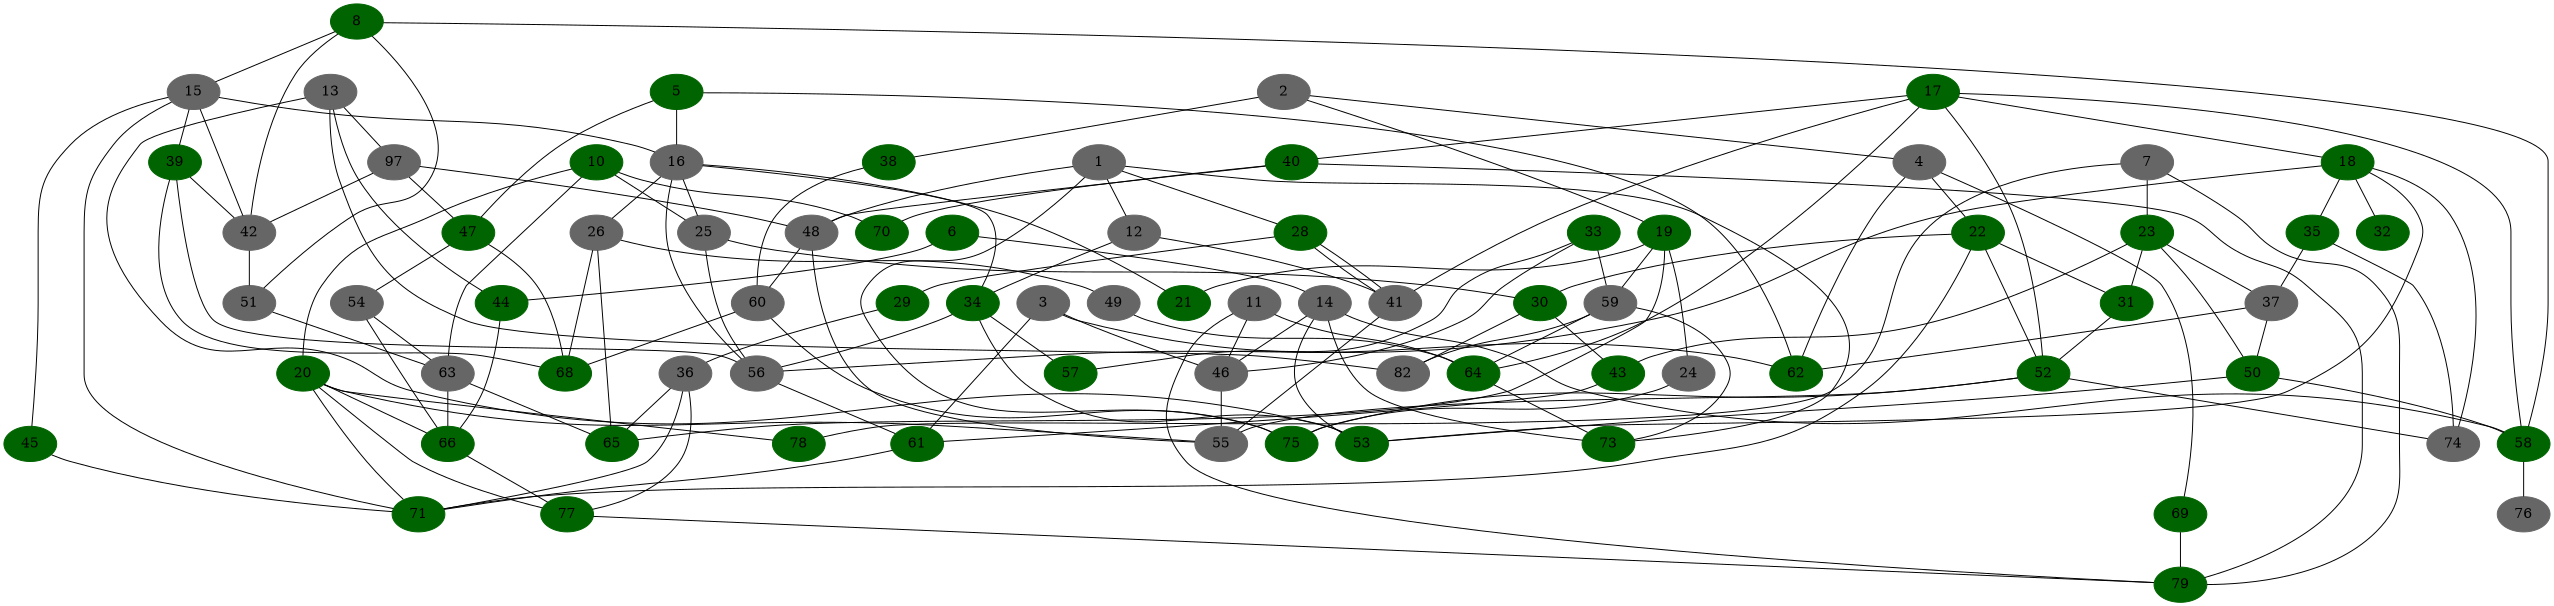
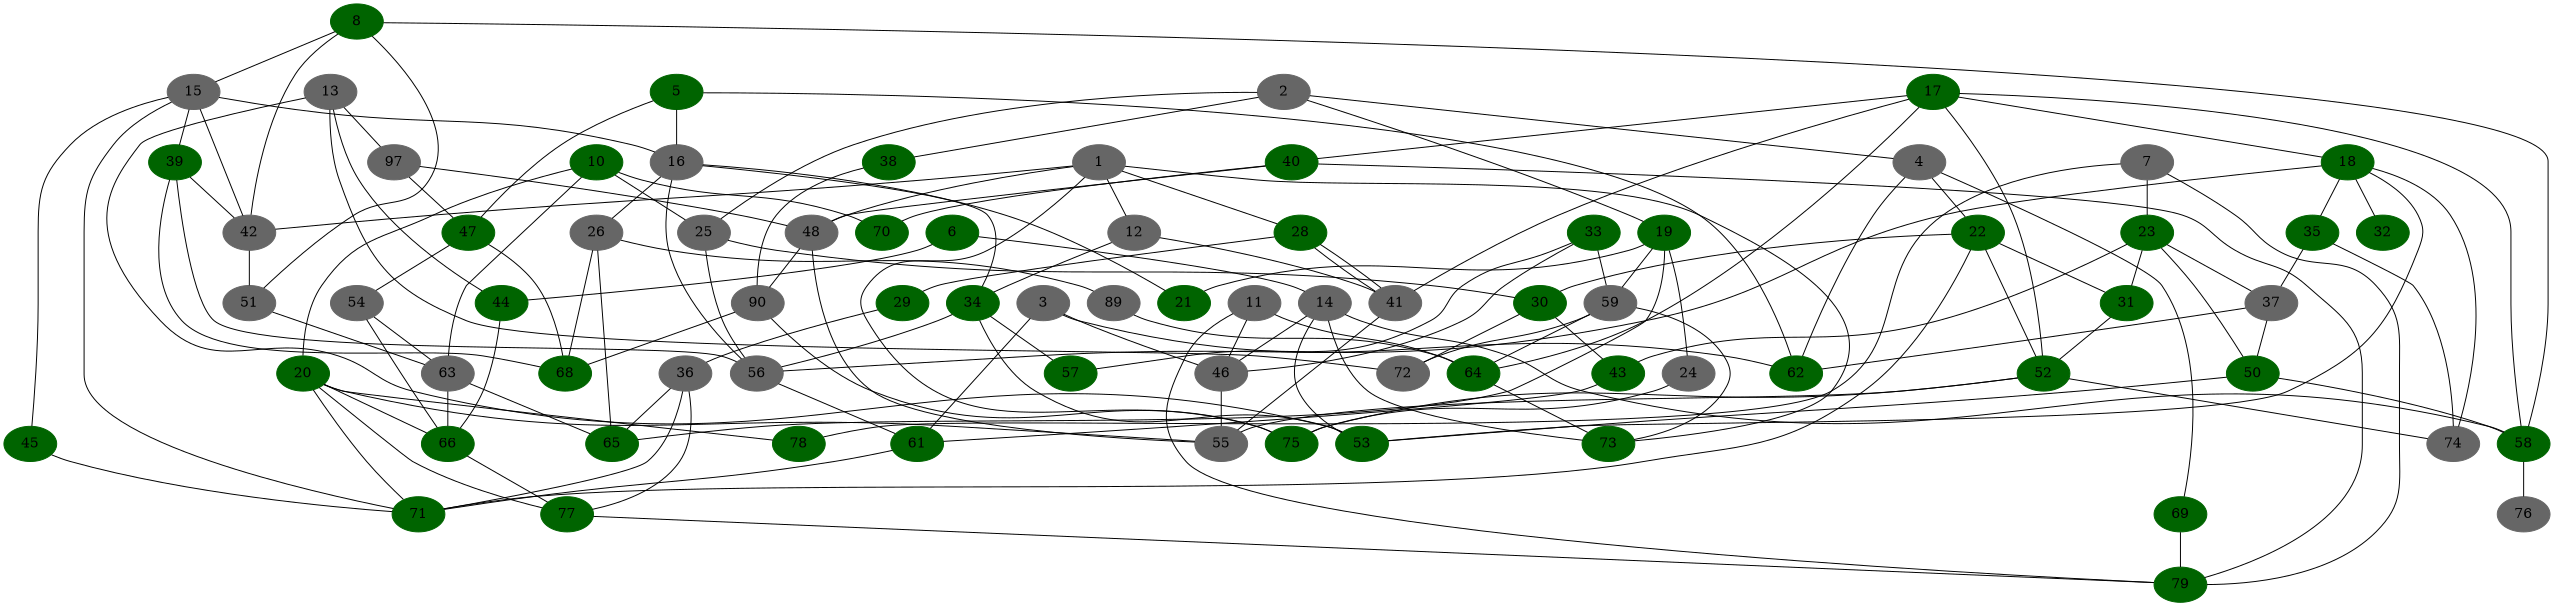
(322, 198) -> (614, 202)
(690, 198) -> (978, 114)
(758, 303) -> (758, 303)
(1114, 303) -> (1114, 303)
(1403, 374) -> (1403, 374)
